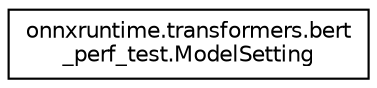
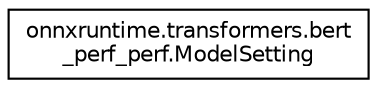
(189, 44) -> (189, 44)
